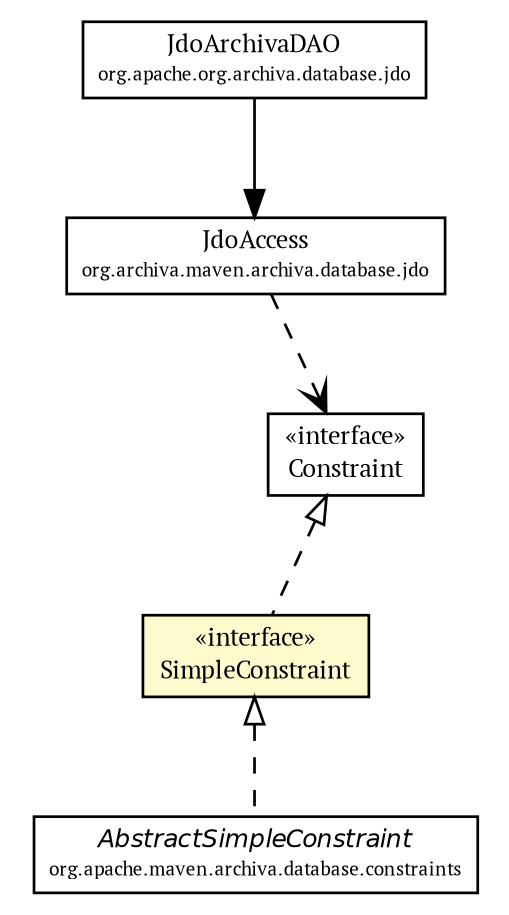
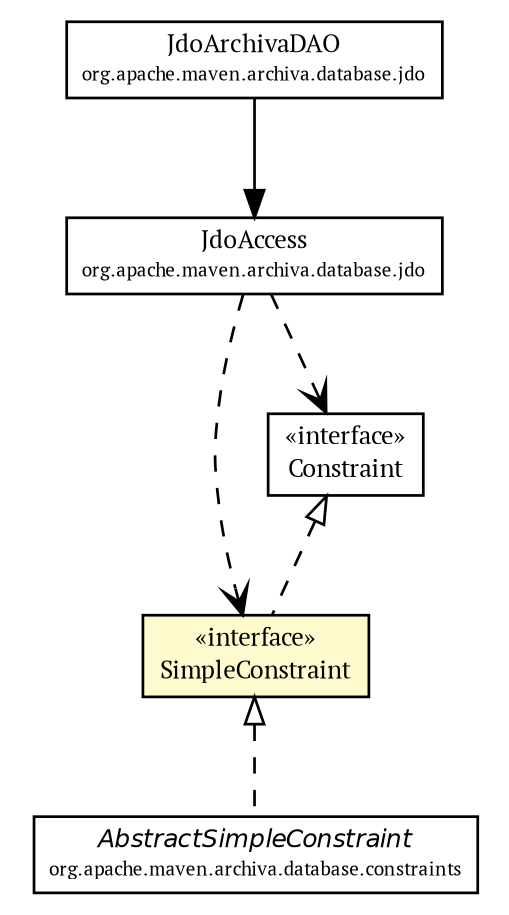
(255, 75) -> (255, 75)
(256, 271) -> (255, 271)
none -> (215, 441)
